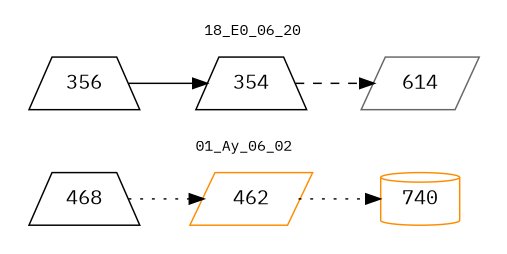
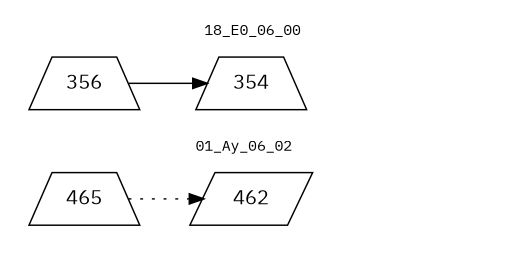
(253, 31) -> (253, 31)
(420, 83) -> none
(84, 199) -> (84, 199)
(251, 199) -> (251, 199)
(420, 199) -> none
